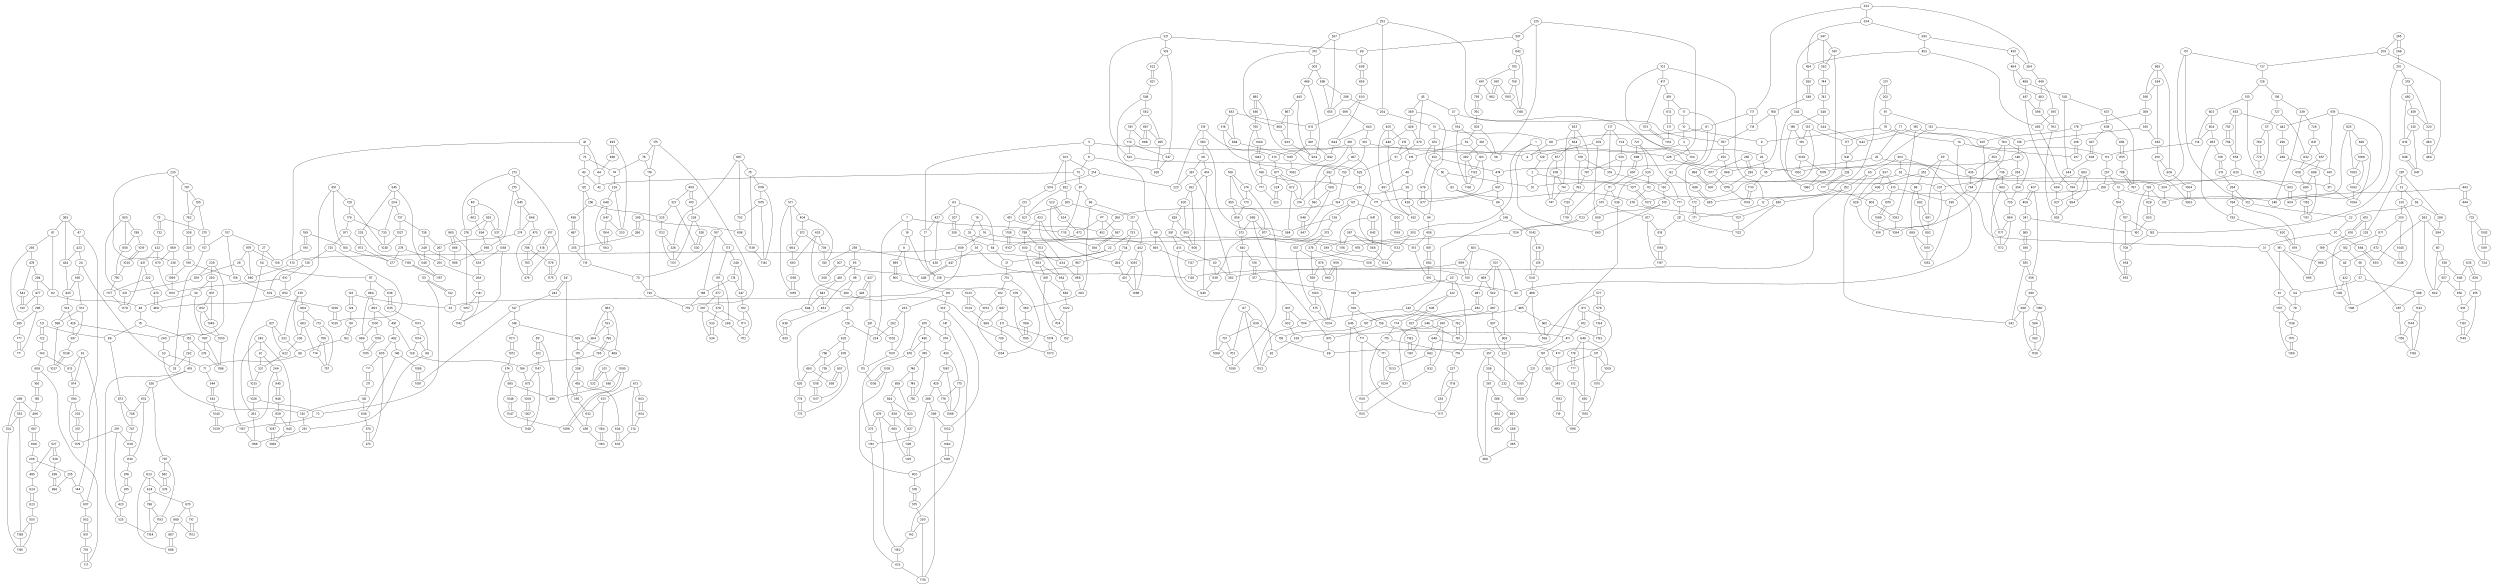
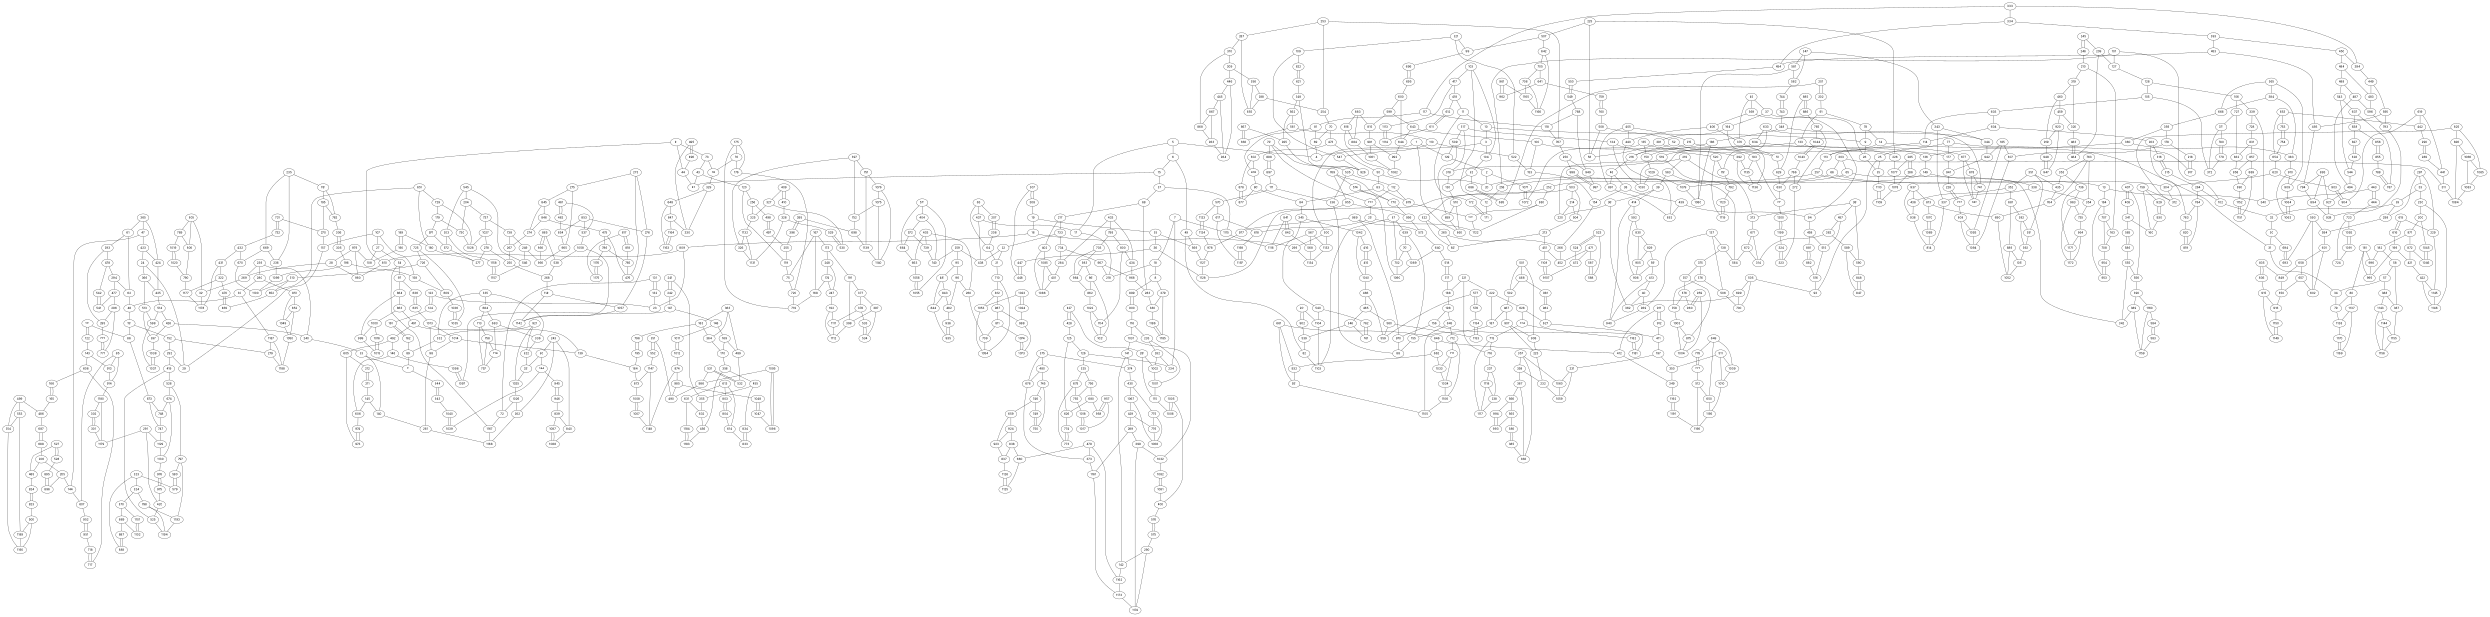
(1277, 180) -> (1781, 239)
none -> (1033, 210)
